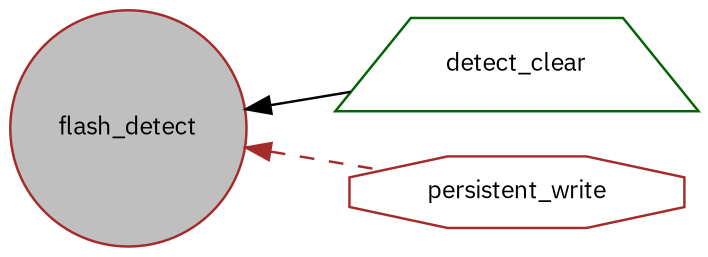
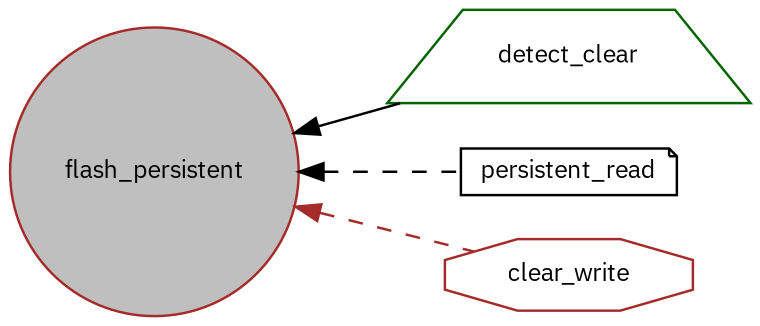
(128, 128) -> (154, 172)
none -> (569, 172)
(517, 192) -> (569, 275)
